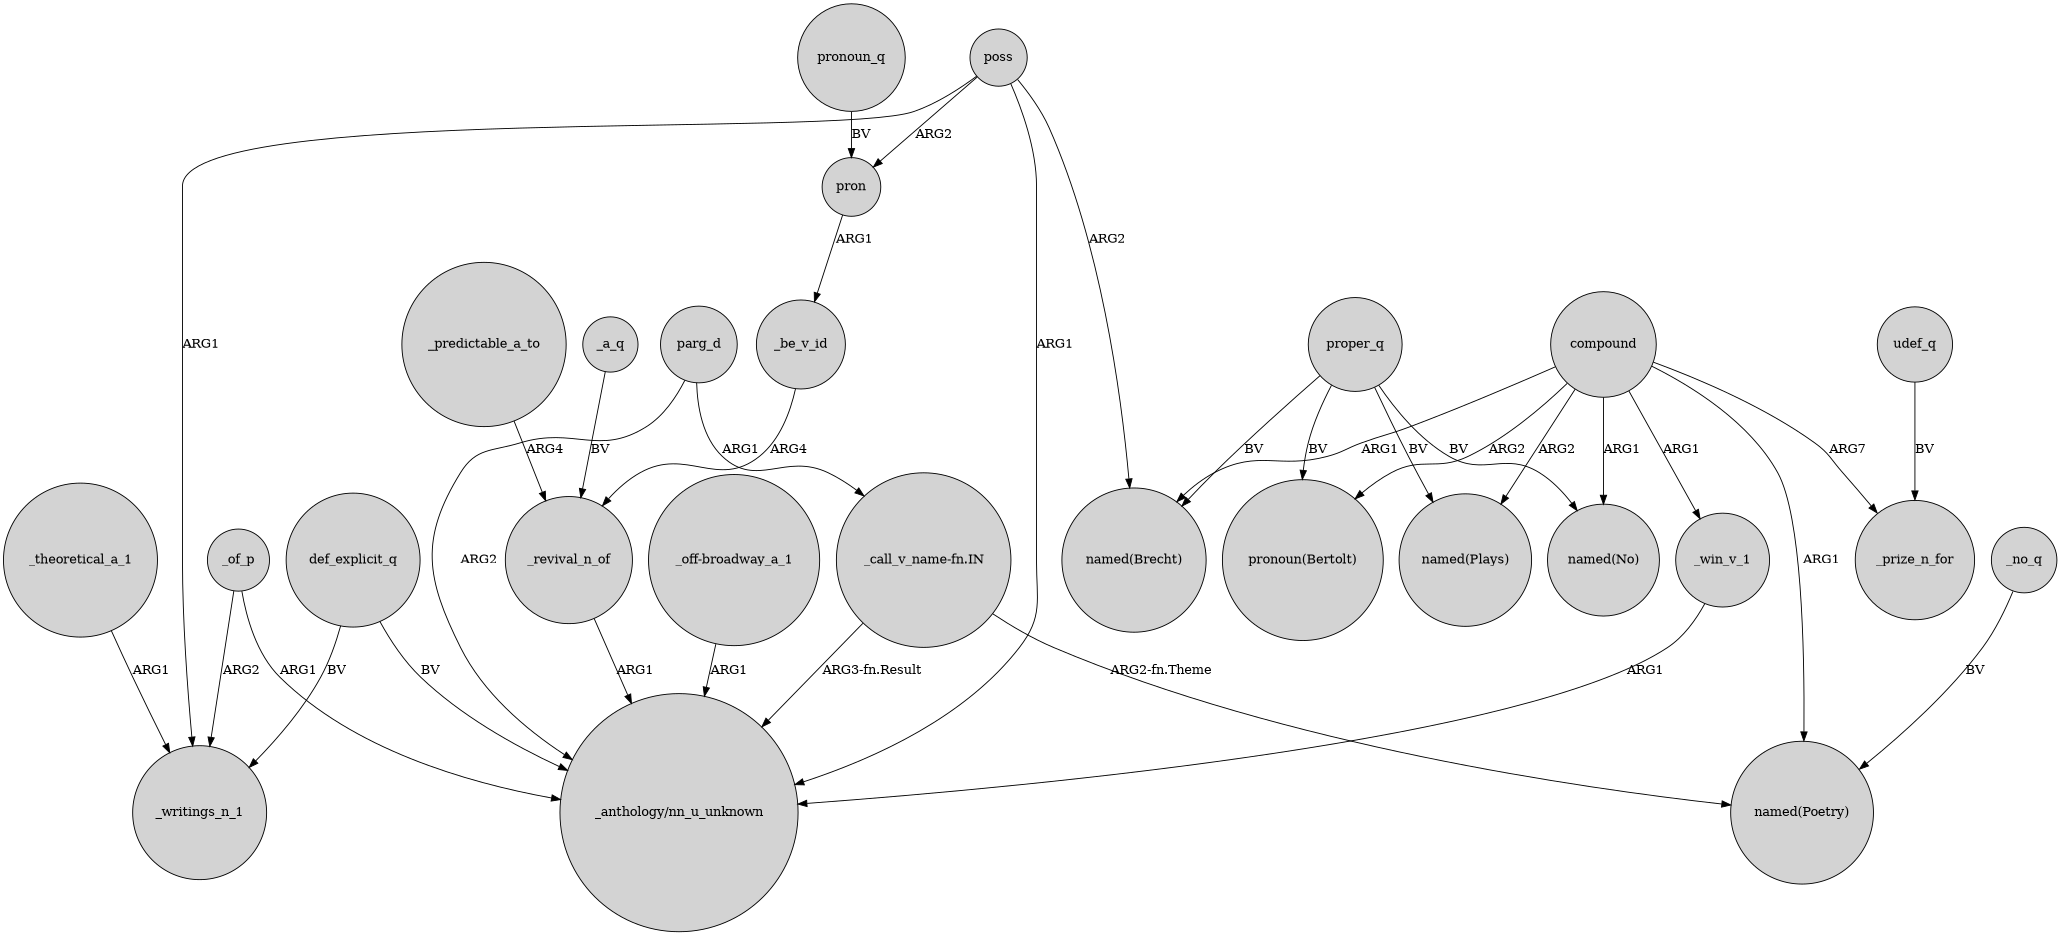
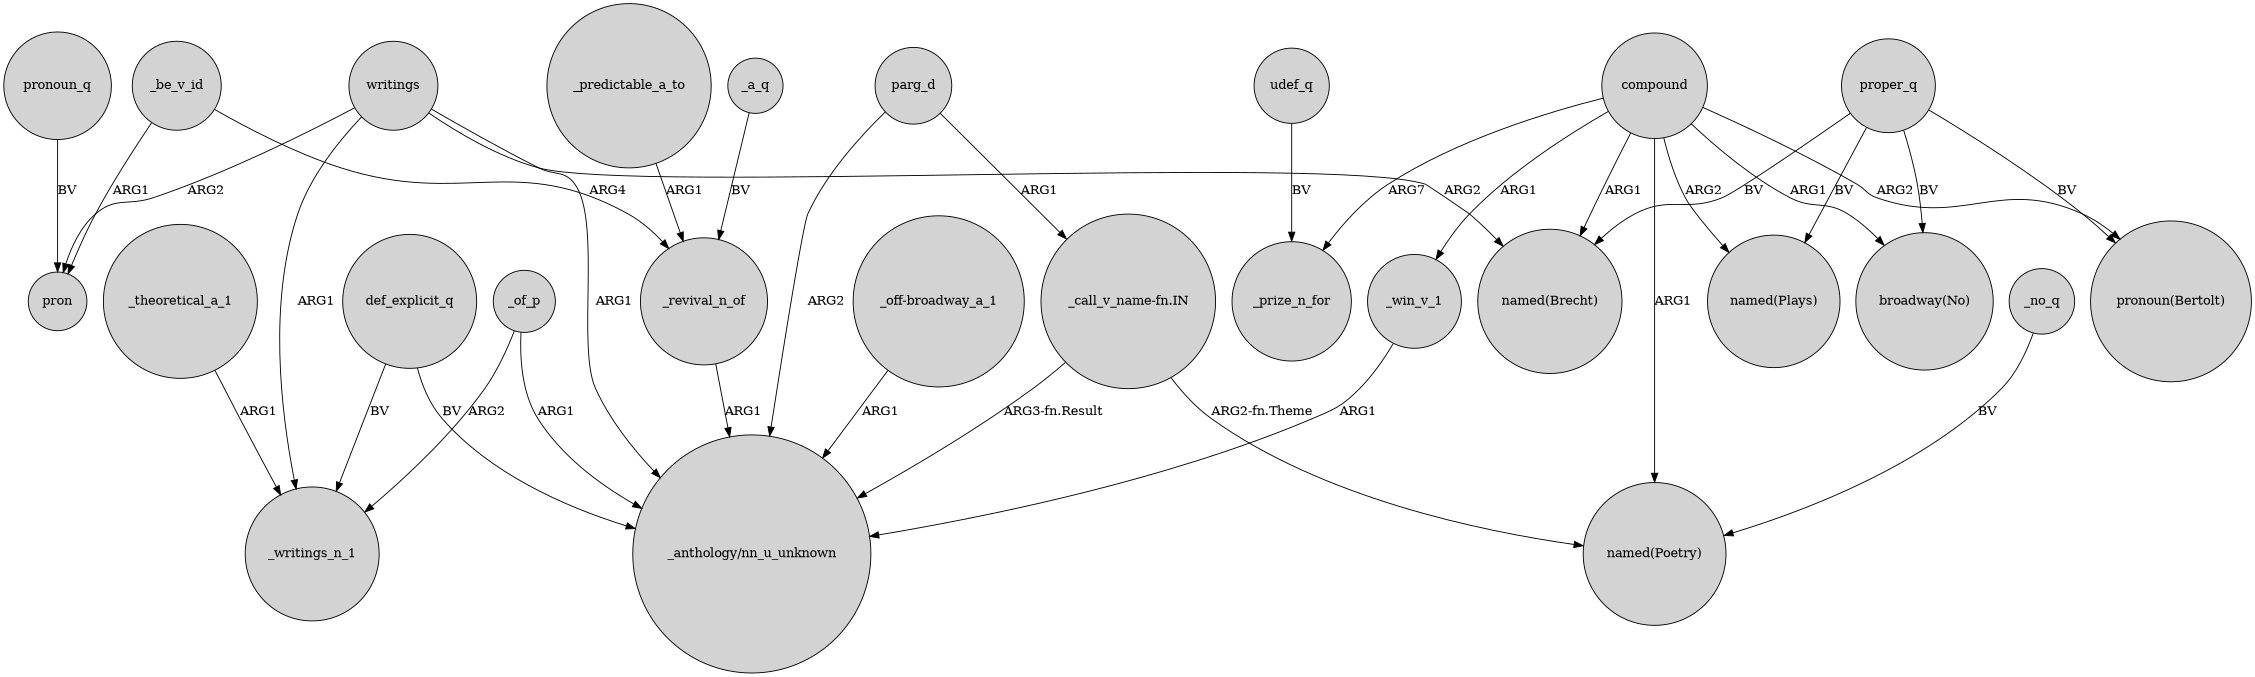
(999, 58) -> (393, 86)
(830, 254) -> (108, 192)
(545, 450) -> (685, 191)
(1603, 560) -> (1925, 301)
